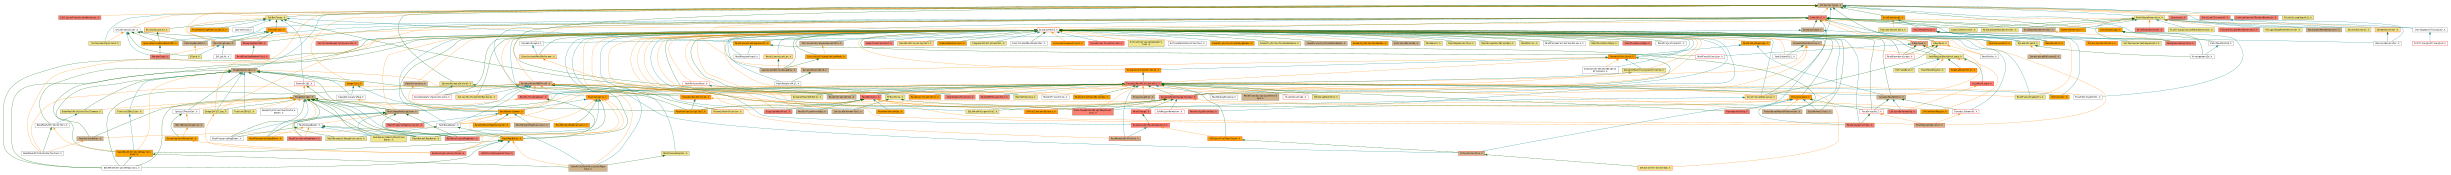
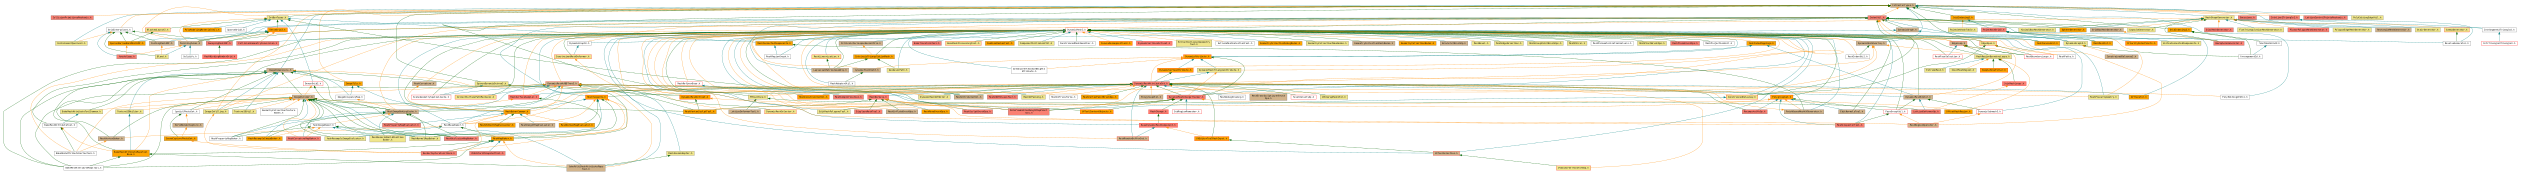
(160, 51) -> (127, 51)
none -> (898, 70)
(1495, 94) -> (1477, 86)
